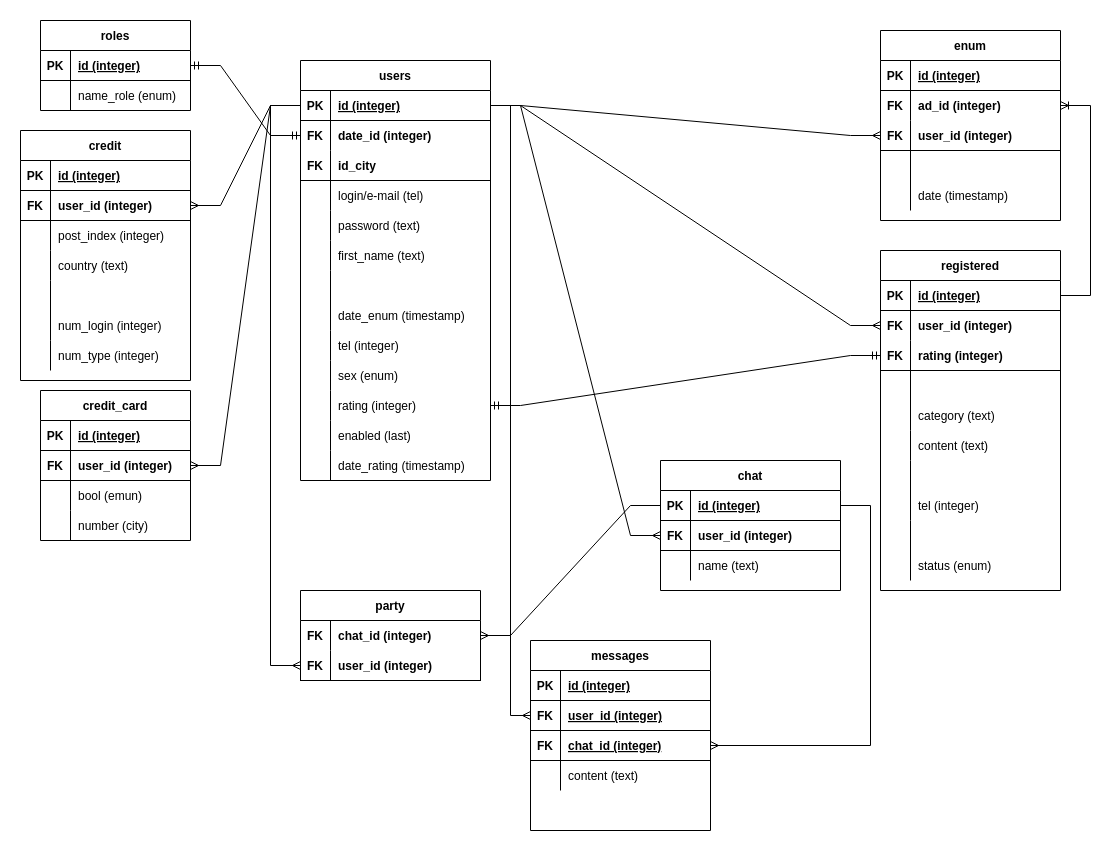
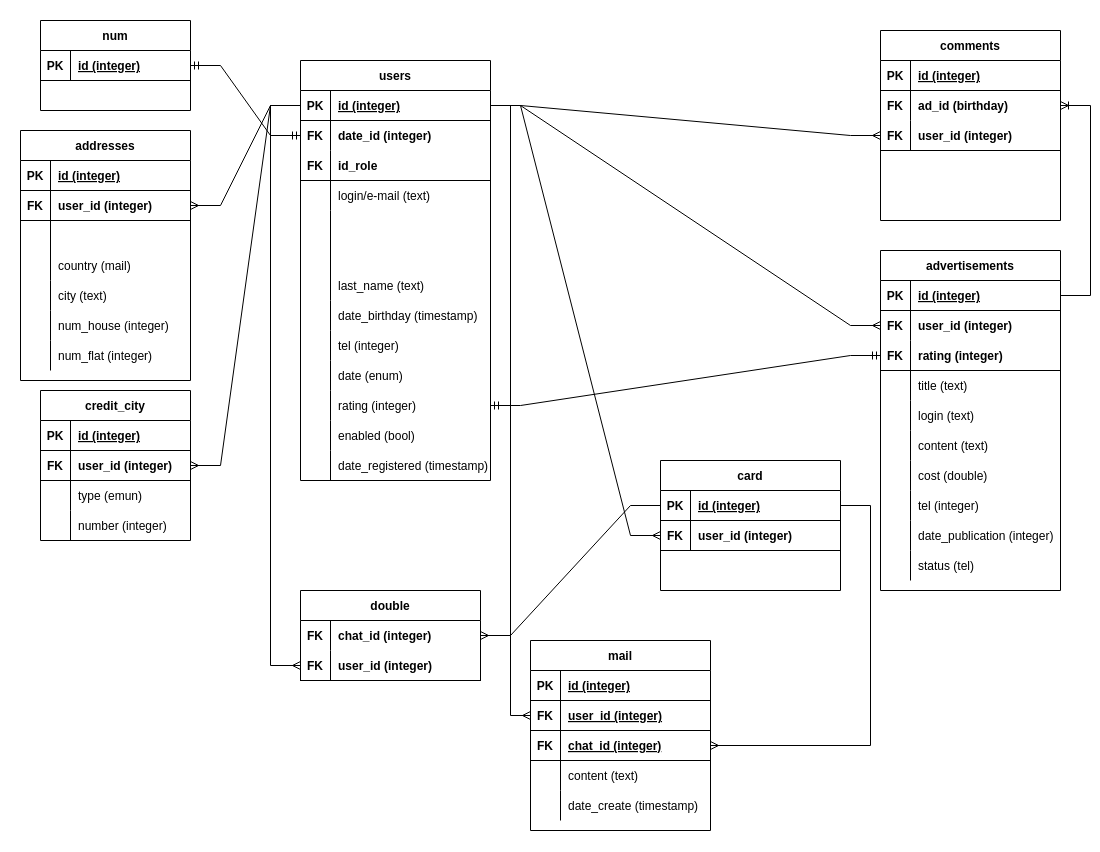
(115, 36) -> (115, 36)
(970, 46) -> (970, 46)
(131, 96) -> none
(964, 106) -> (967, 106)
(105, 146) -> (105, 146)
(358, 166) -> (358, 166)
(389, 196) -> (394, 196)
(986, 196) -> none
(411, 226) -> none
(121, 236) -> none
(411, 256) -> none
(103, 266) -> (100, 266)
(970, 266) -> (970, 266)
none -> (411, 286)
none -> (121, 296)
(405, 316) -> (417, 316)
(116, 326) -> (119, 326)
(115, 356) -> (114, 356)
(370, 376) -> (373, 376)
none -> (986, 386)
(115, 406) -> (115, 406)
(967, 416) -> (954, 416)
(380, 436) -> (380, 436)
(411, 466) -> (424, 466)
(750, 476) -> (750, 476)
none -> (986, 476)
(112, 496) -> (113, 496)
(119, 526) -> (129, 526)
none -> (986, 536)
(766, 566) -> none
(960, 566) -> (955, 566)
(390, 606) -> (390, 606)
(620, 656) -> (620, 656)
none -> (636, 806)
